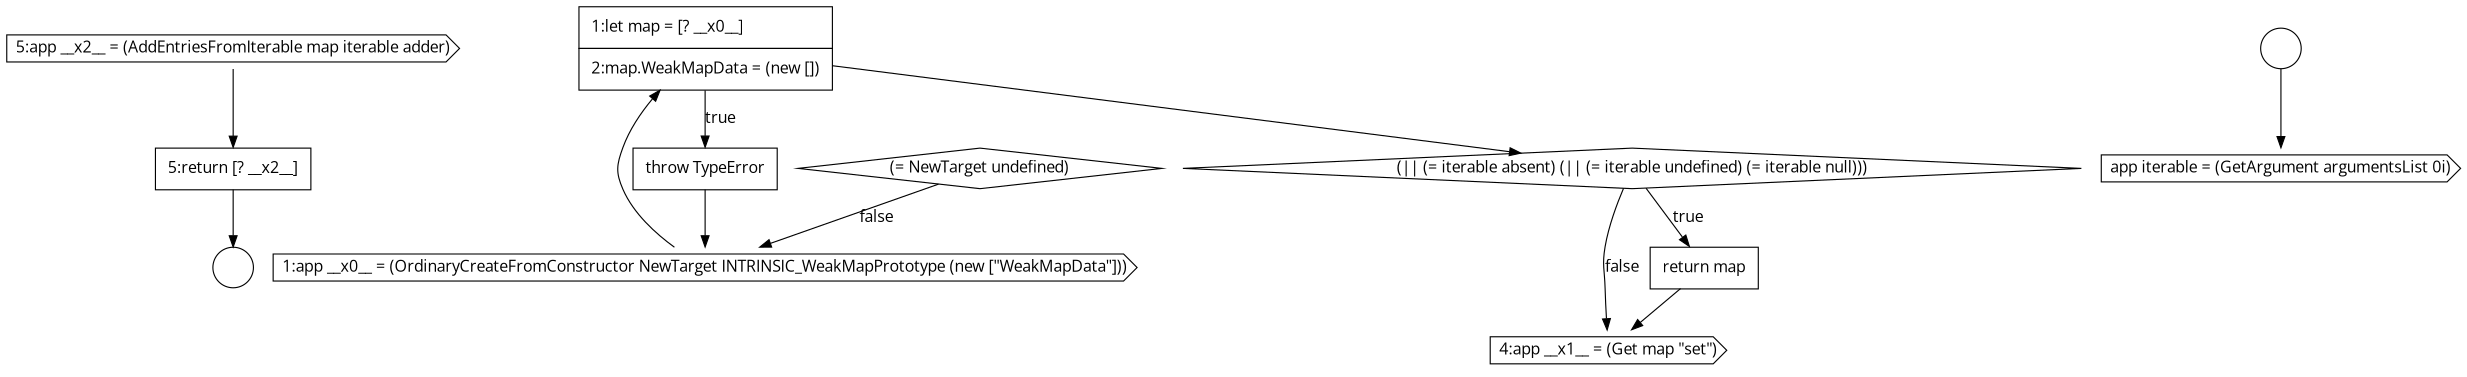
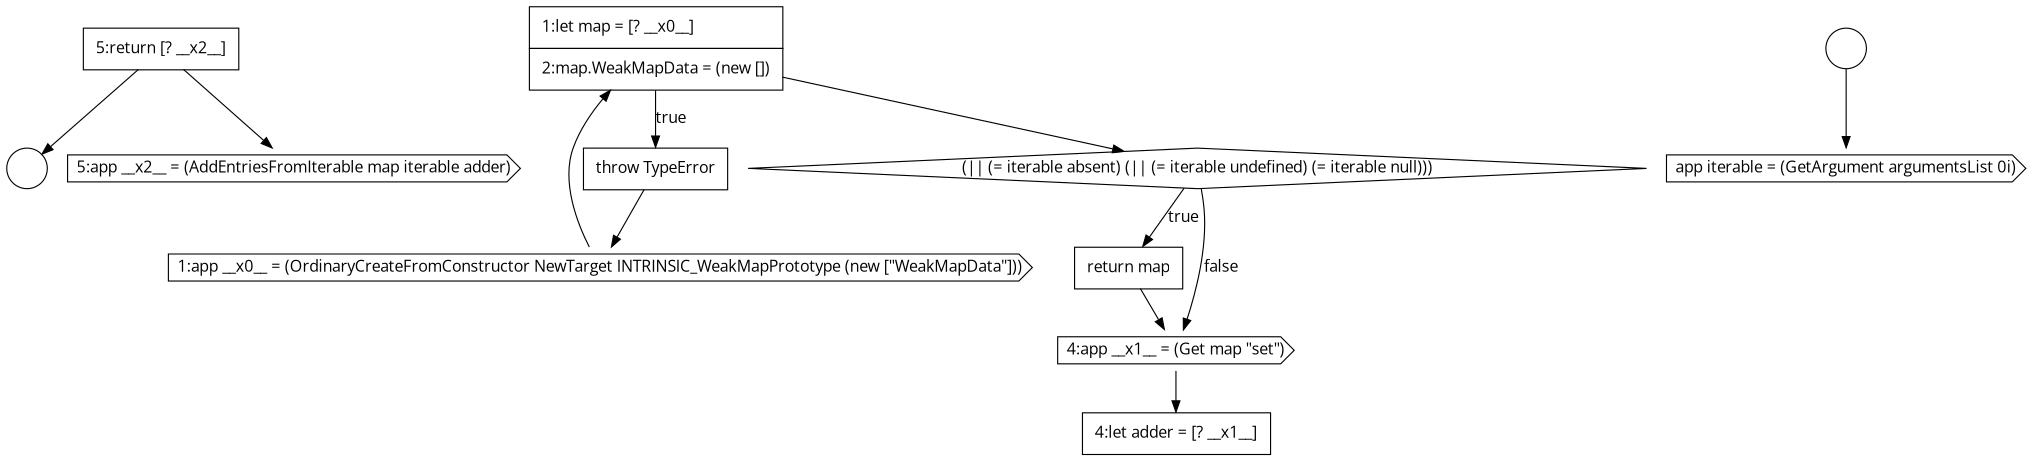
(233, 103) -> (224, 105)
(980, 168) -> none
none -> (1176, 433)
